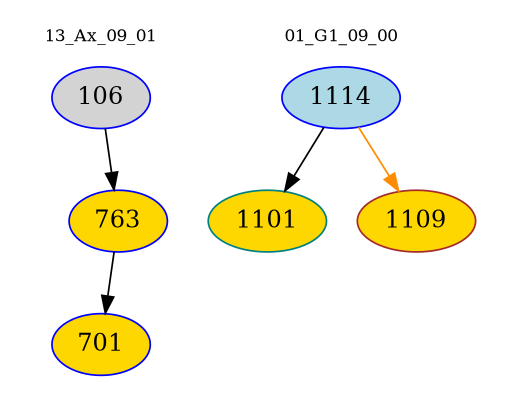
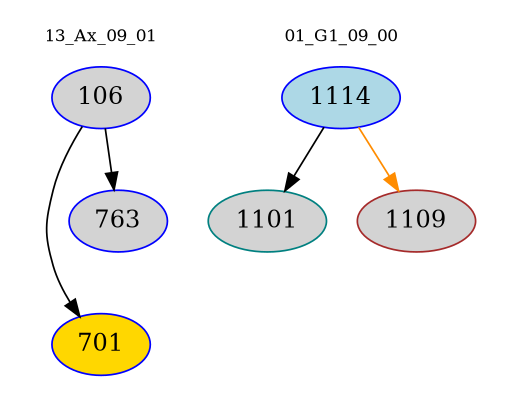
(118, 221) -> (118, 221)
(267, 221) -> (267, 221)
(416, 221) -> (416, 221)
(111, 274) -> (48, 213)
